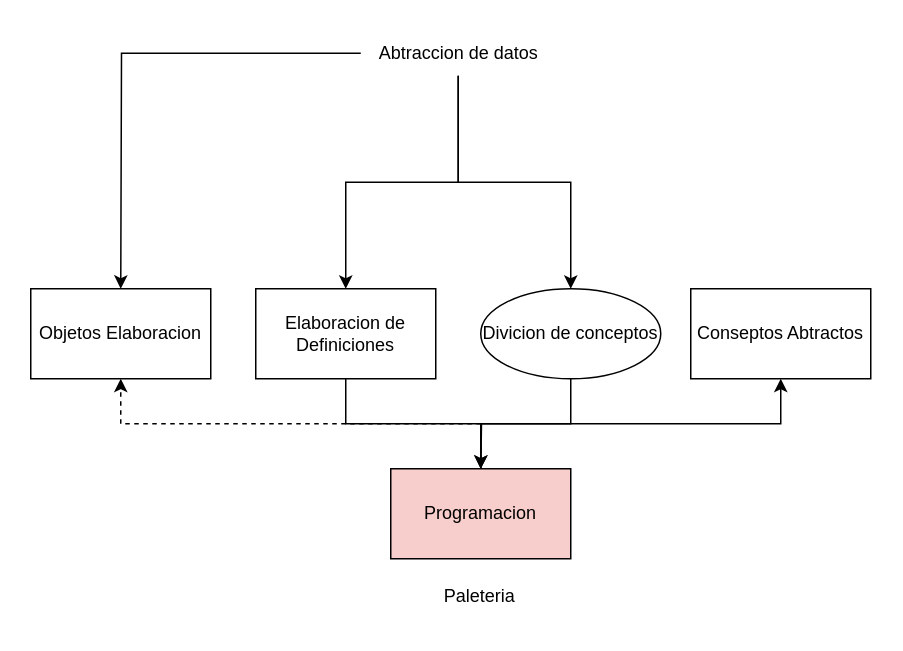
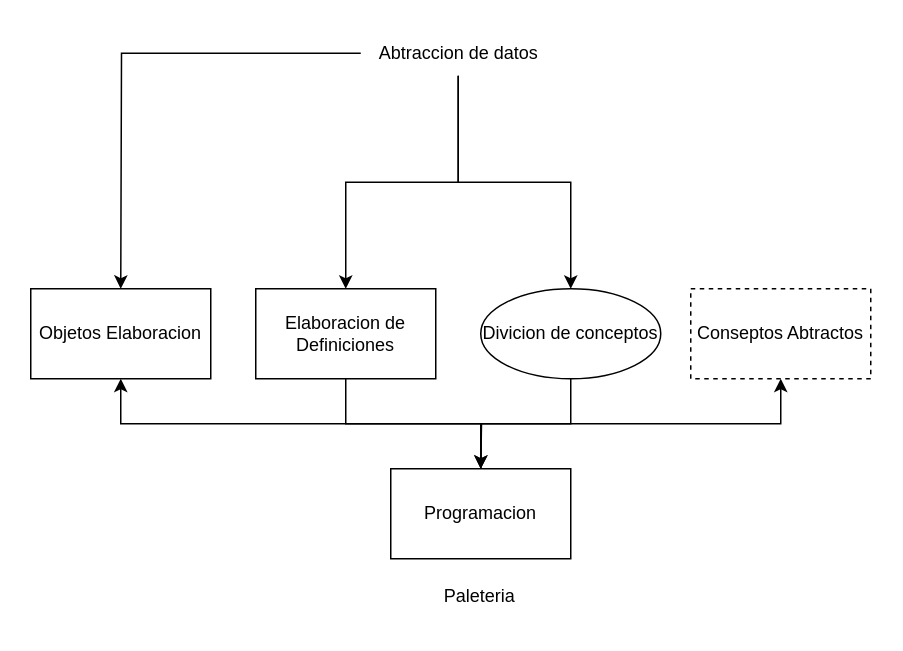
(781, 334) -> (781, 334)
(214, 424) -> (214, 424)
(481, 514) -> (481, 514)
